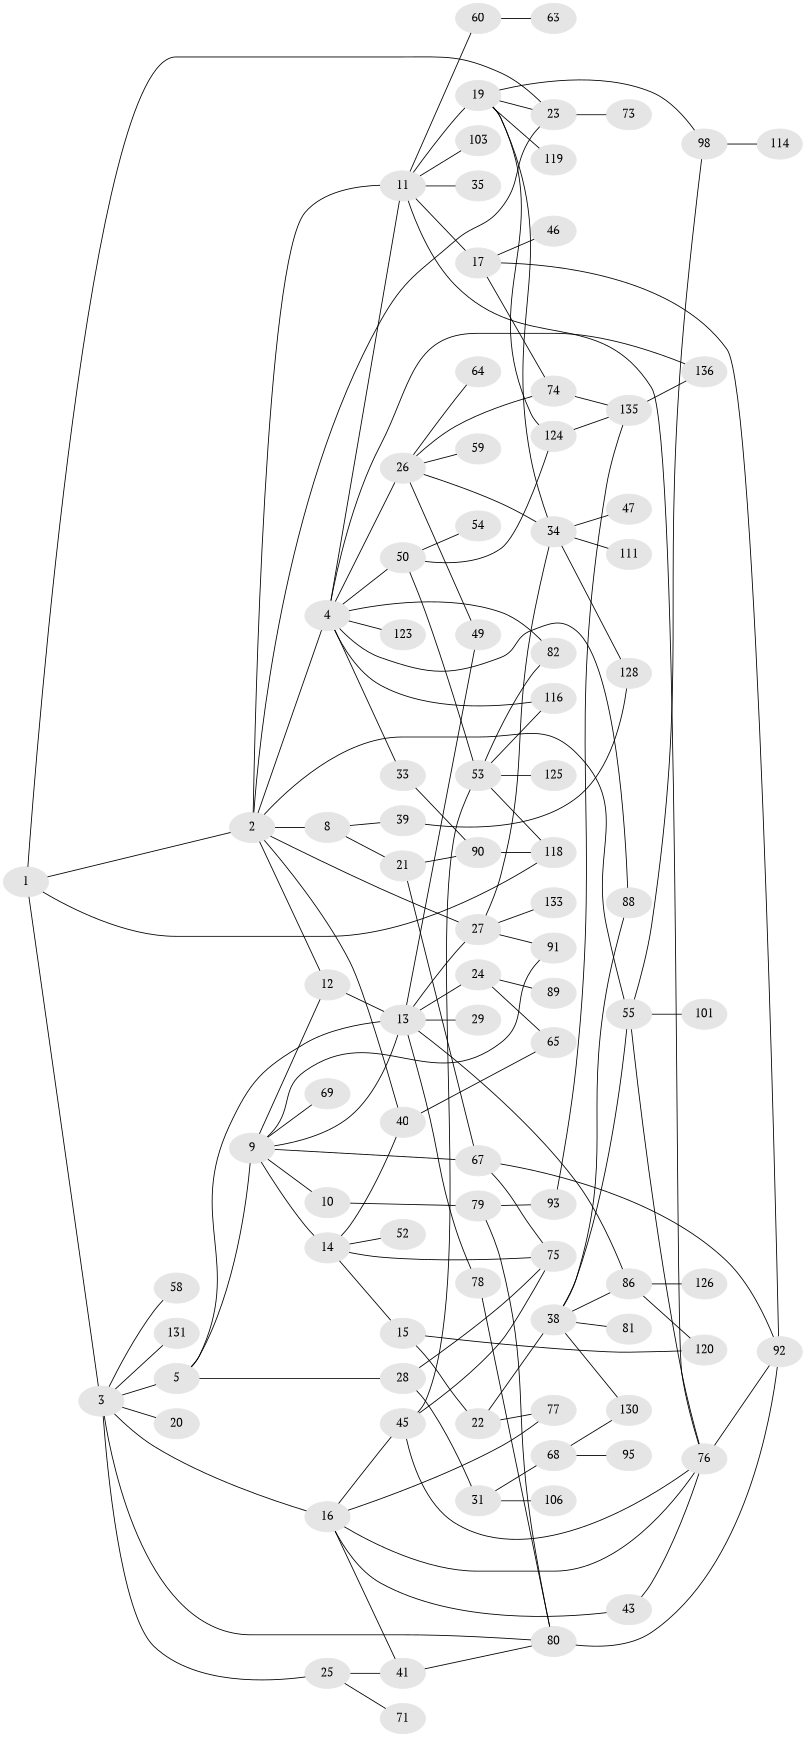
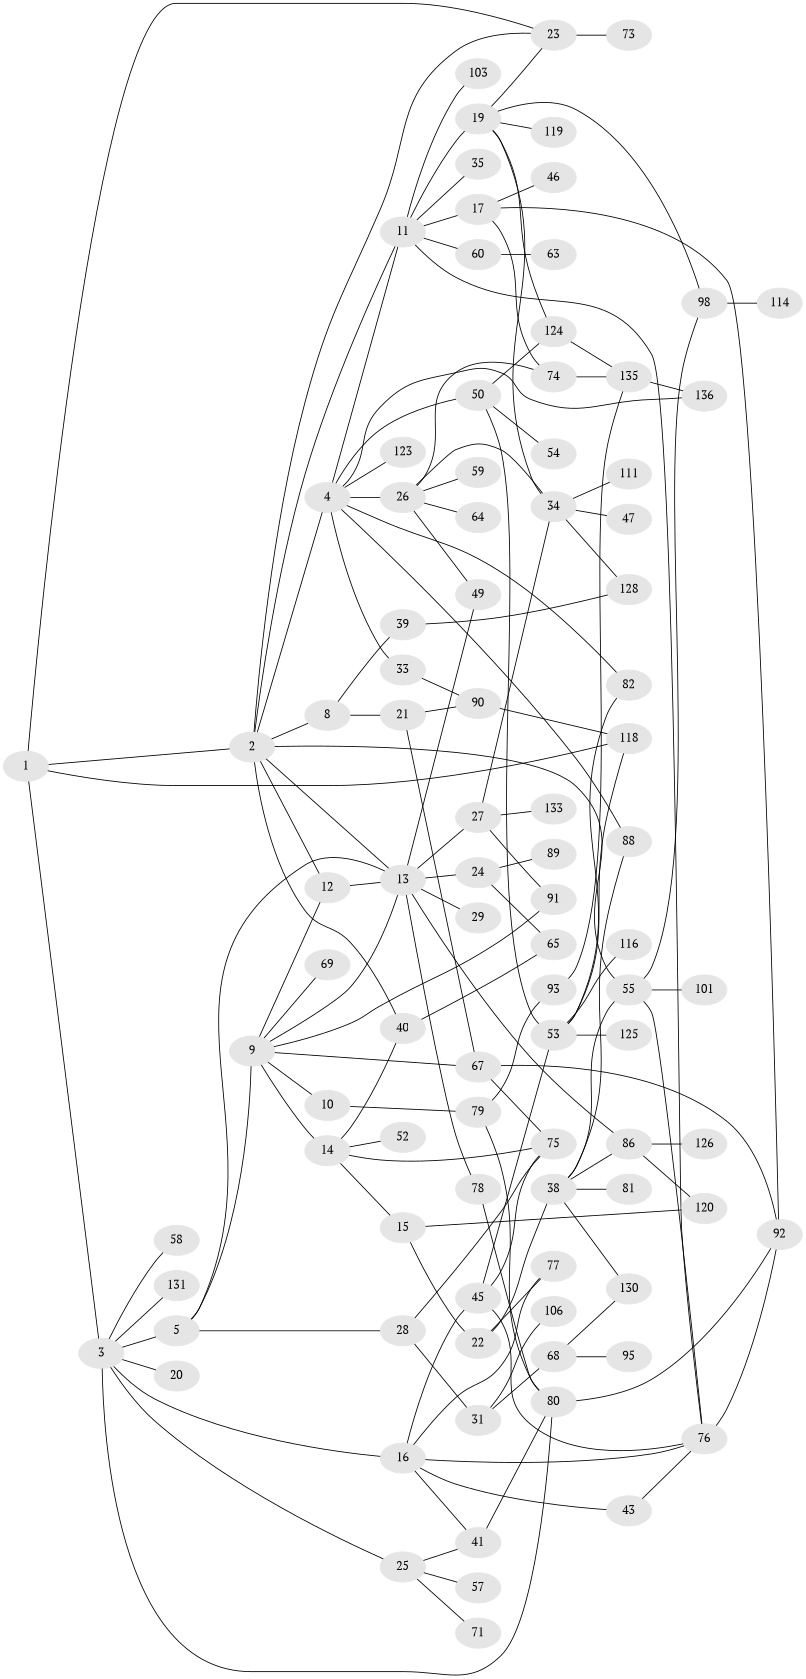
(419, 699) -> none
(364, 881) -> (327, 814)
none -> (478, 1588)
